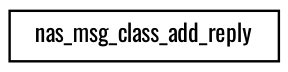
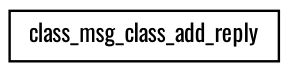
(144, 36) -> (144, 36)
